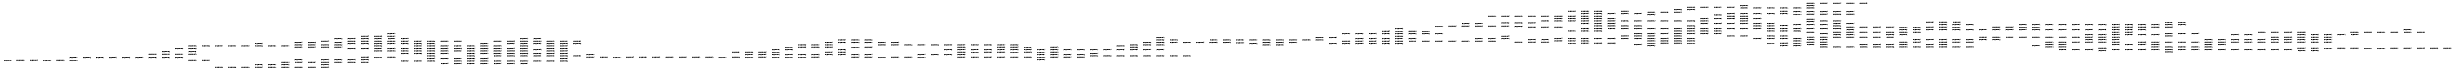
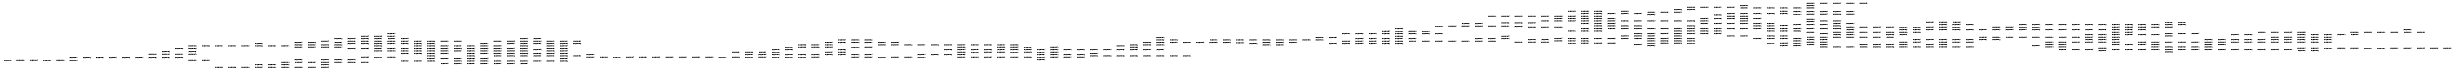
(762, 52) -> (762, 52)
(365, 60) -> none
